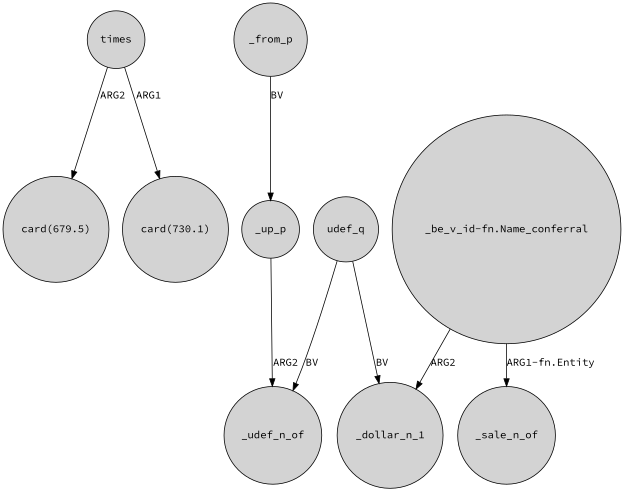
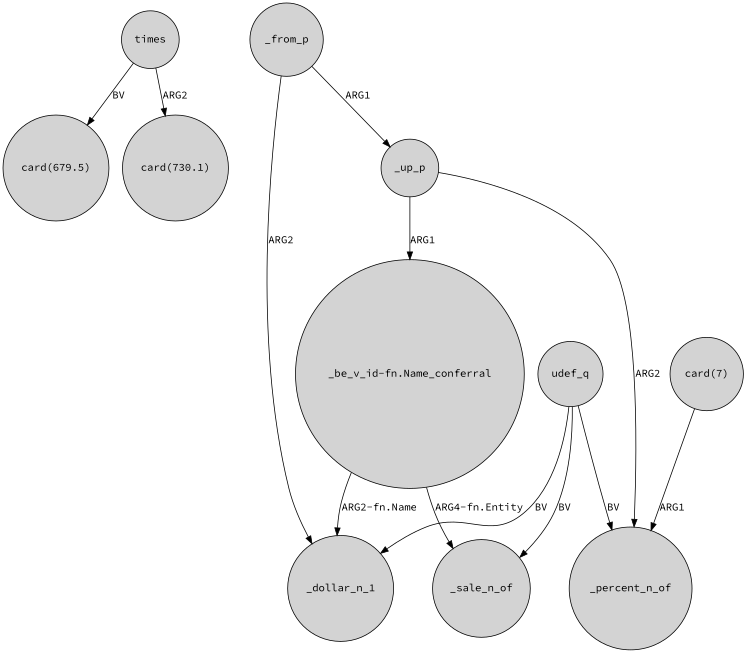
(113, 96) -> (119, 96)
(149, 96) -> (175, 96)
(277, 96) -> (358, 96)
none -> (410, 224)
none -> (267, 309)
(443, 363) -> (379, 508)
(551, 363) -> (479, 508)
none -> (707, 374)
(273, 435) -> (631, 588)
none -> (564, 485)
